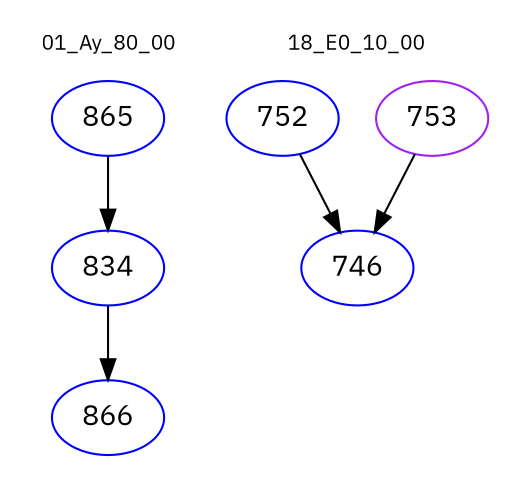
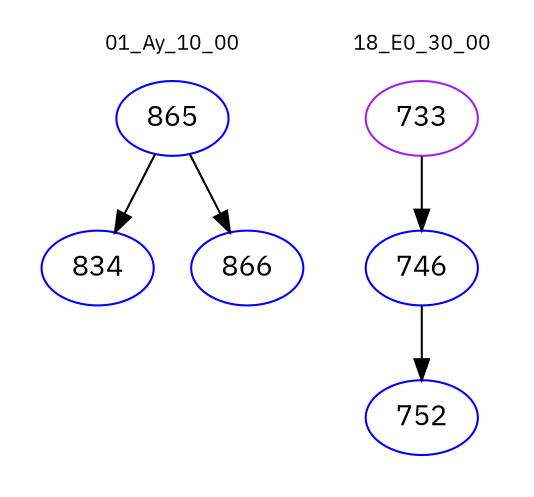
(109, 45) -> (172, 45)
(357, 45) -> (423, 45)
(432, 118) -> (422, 118)
(315, 184) -> (422, 333)
(108, 333) -> (205, 184)
